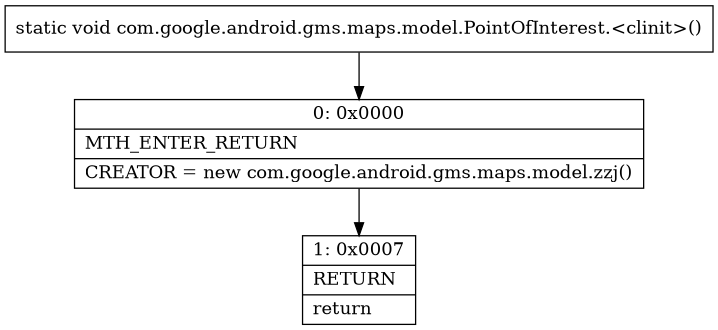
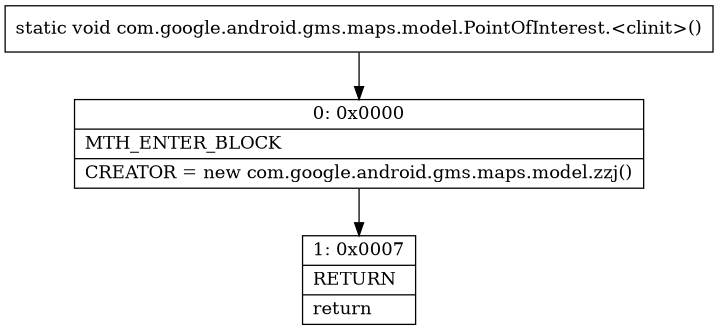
(191, 143) -> (184, 143)
